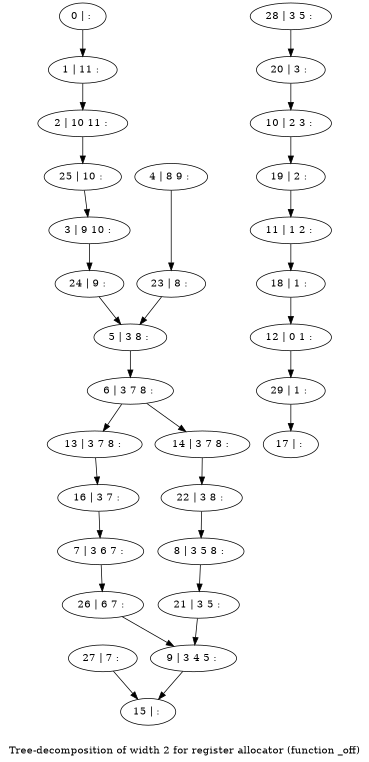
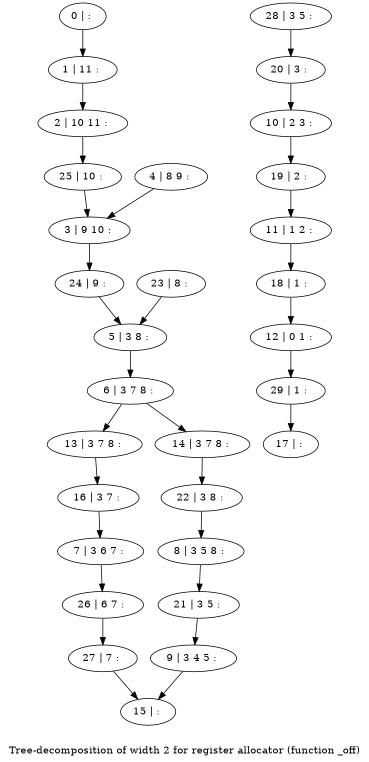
(171, 227) -> (134, 201)
(145, 630) -> (103, 628)
